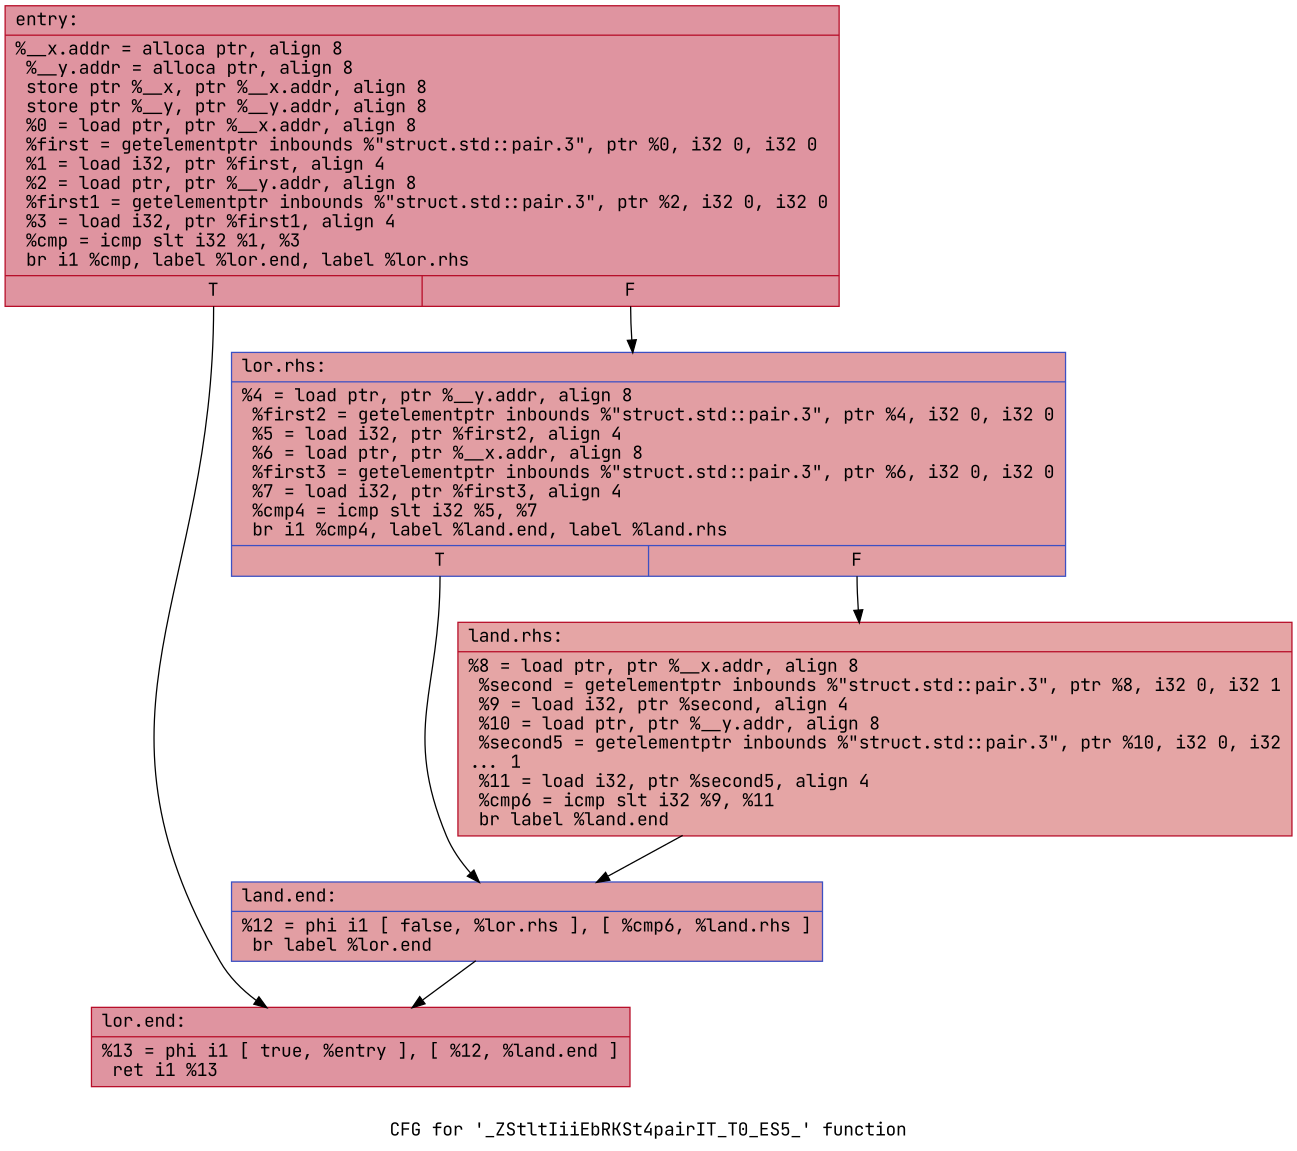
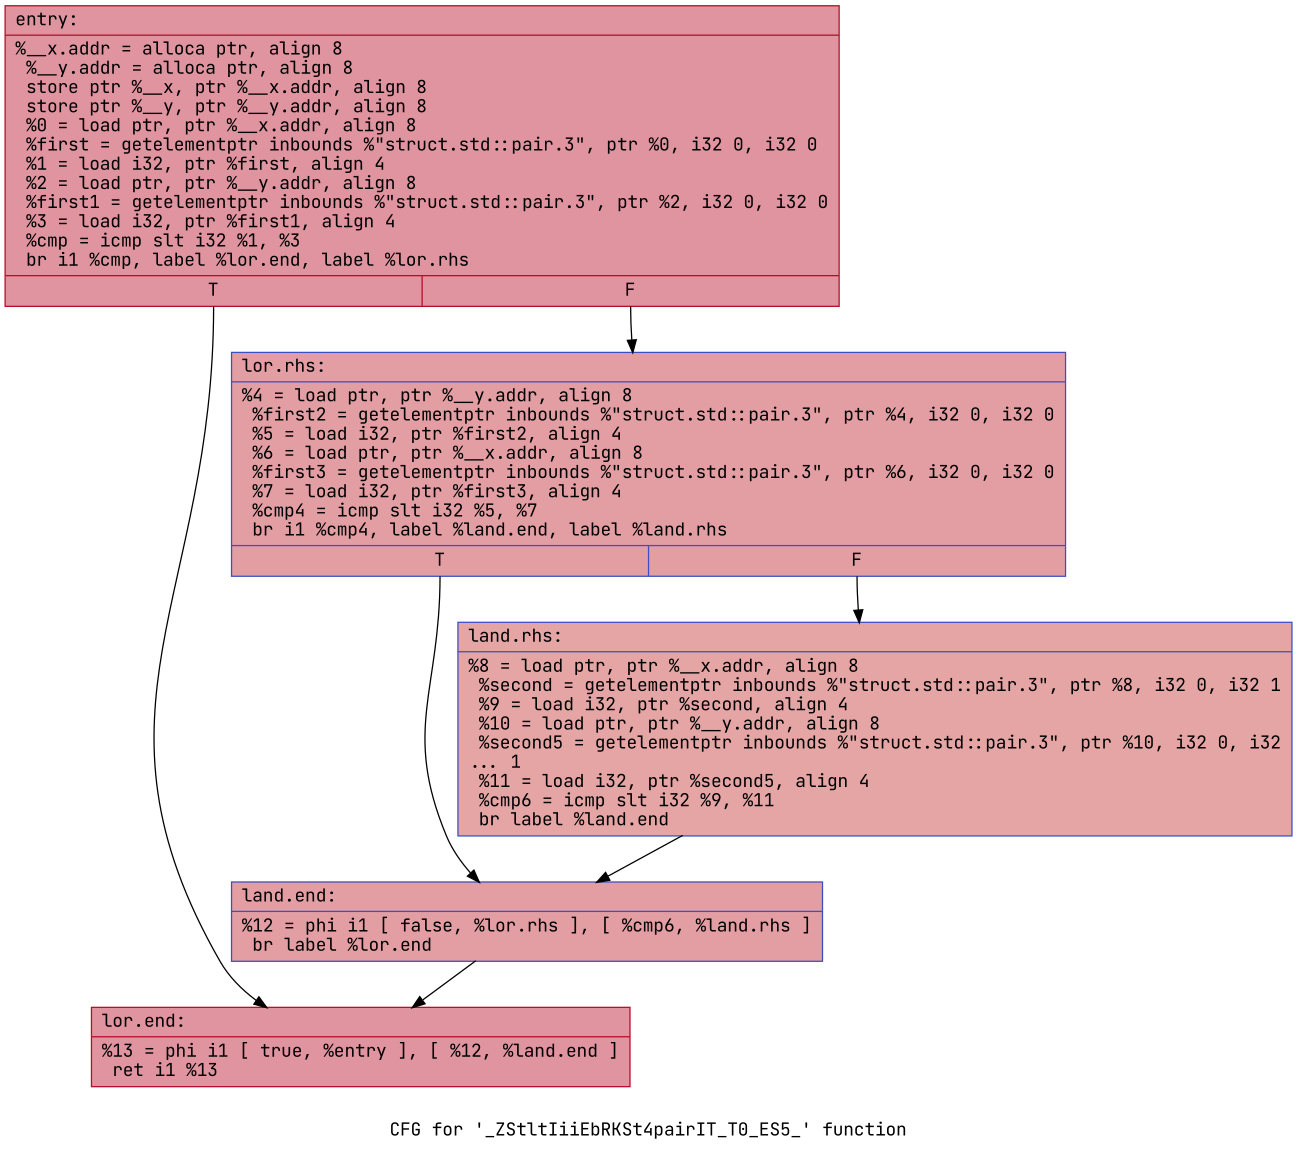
(875, 729) -> (875, 729)
